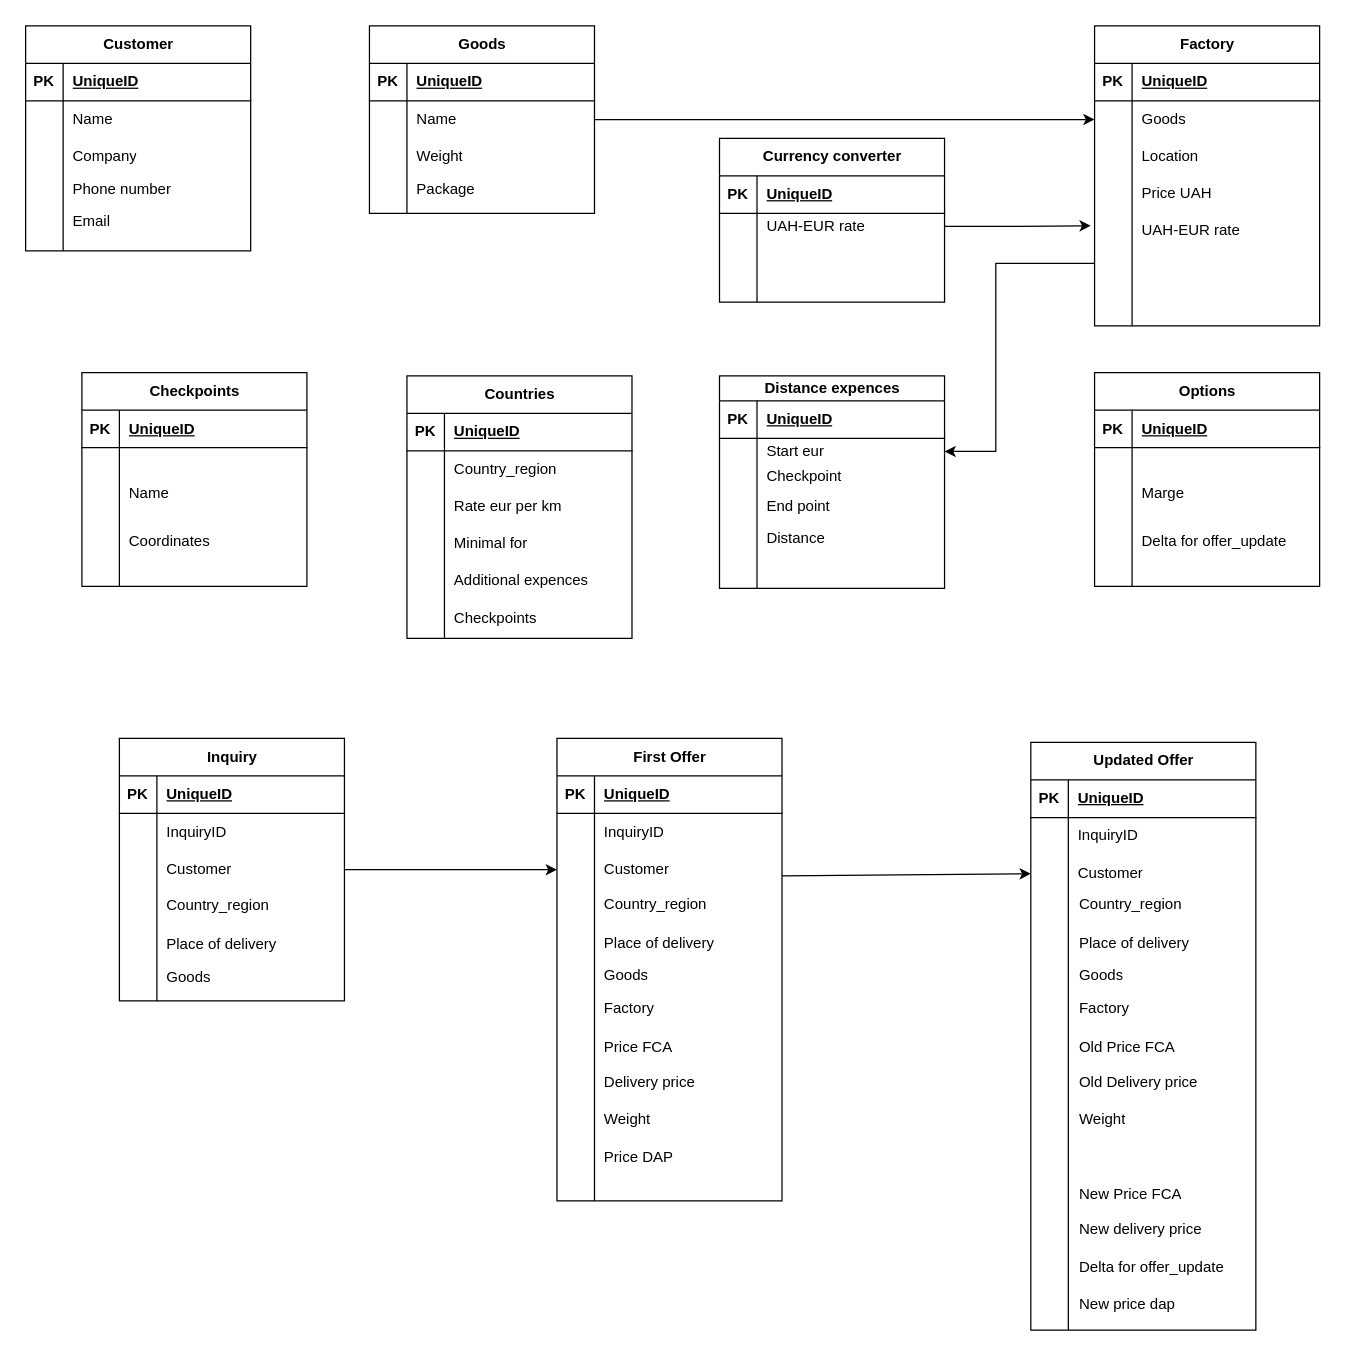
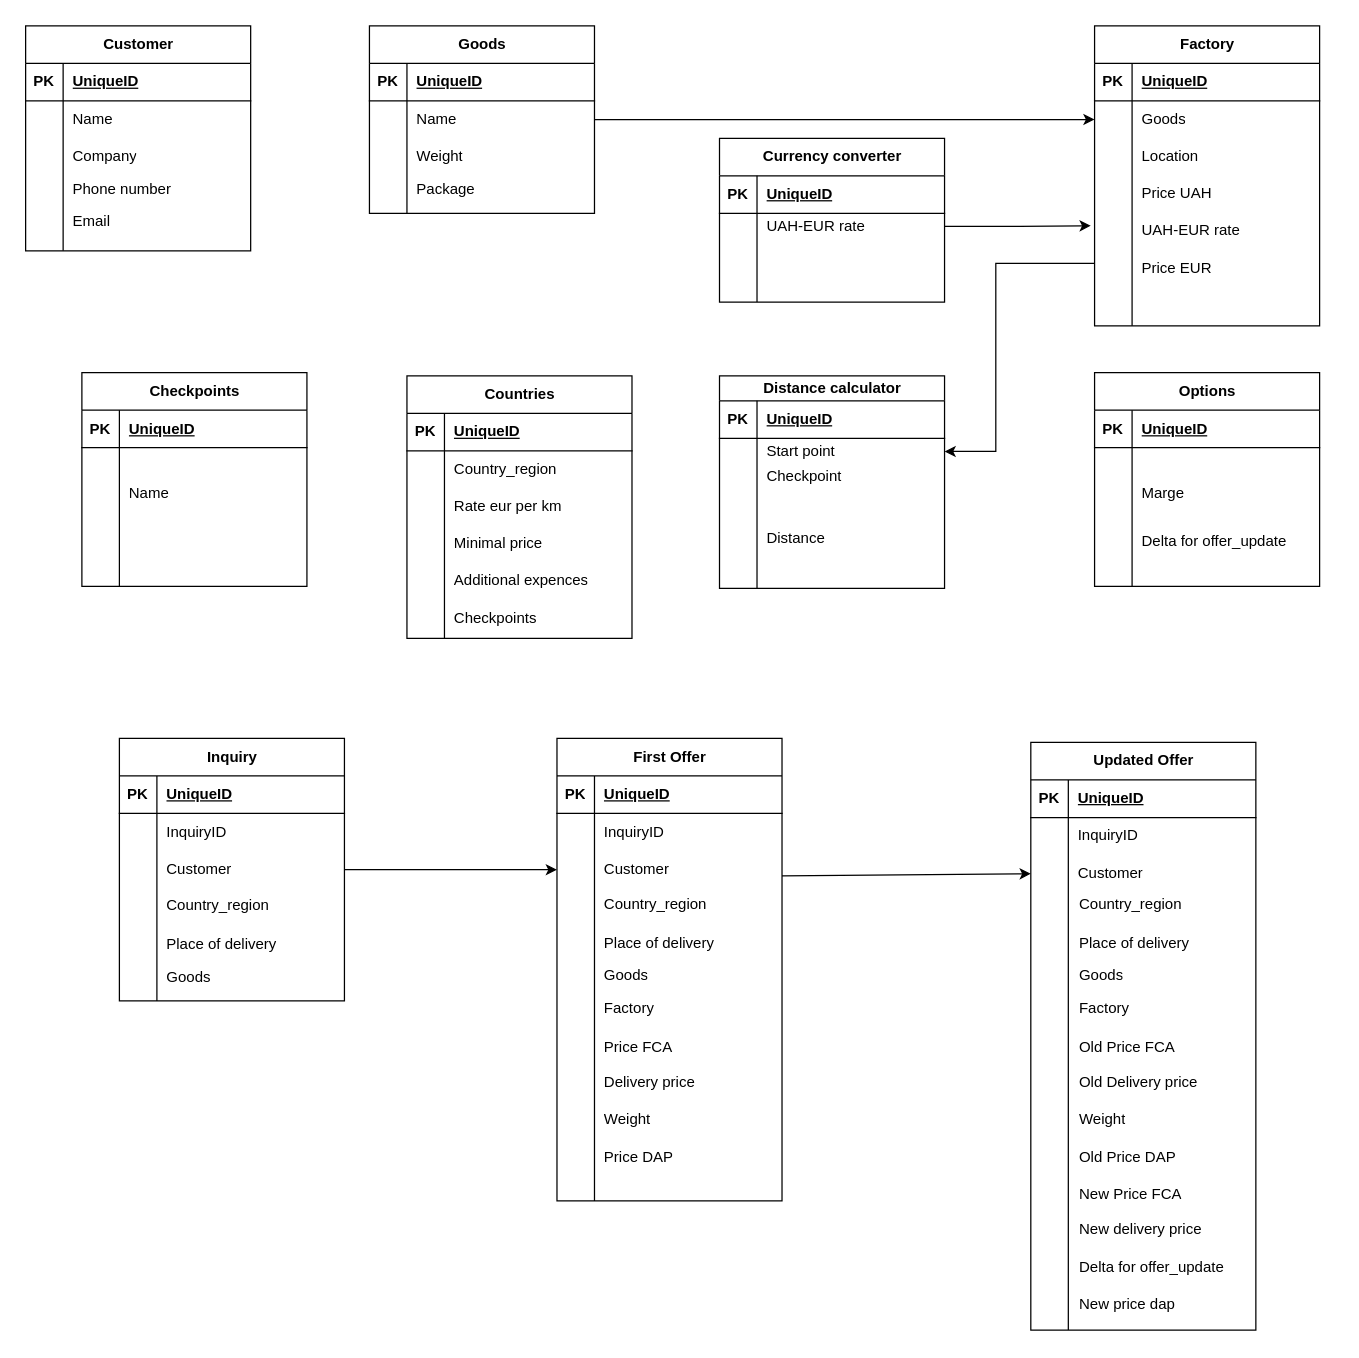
none -> (1226, 268)
(833, 388) -> (833, 388)
(803, 452) -> (809, 452)
(851, 507) -> none
(213, 541) -> none
(493, 543) -> (499, 543)
none -> (1163, 1157)
